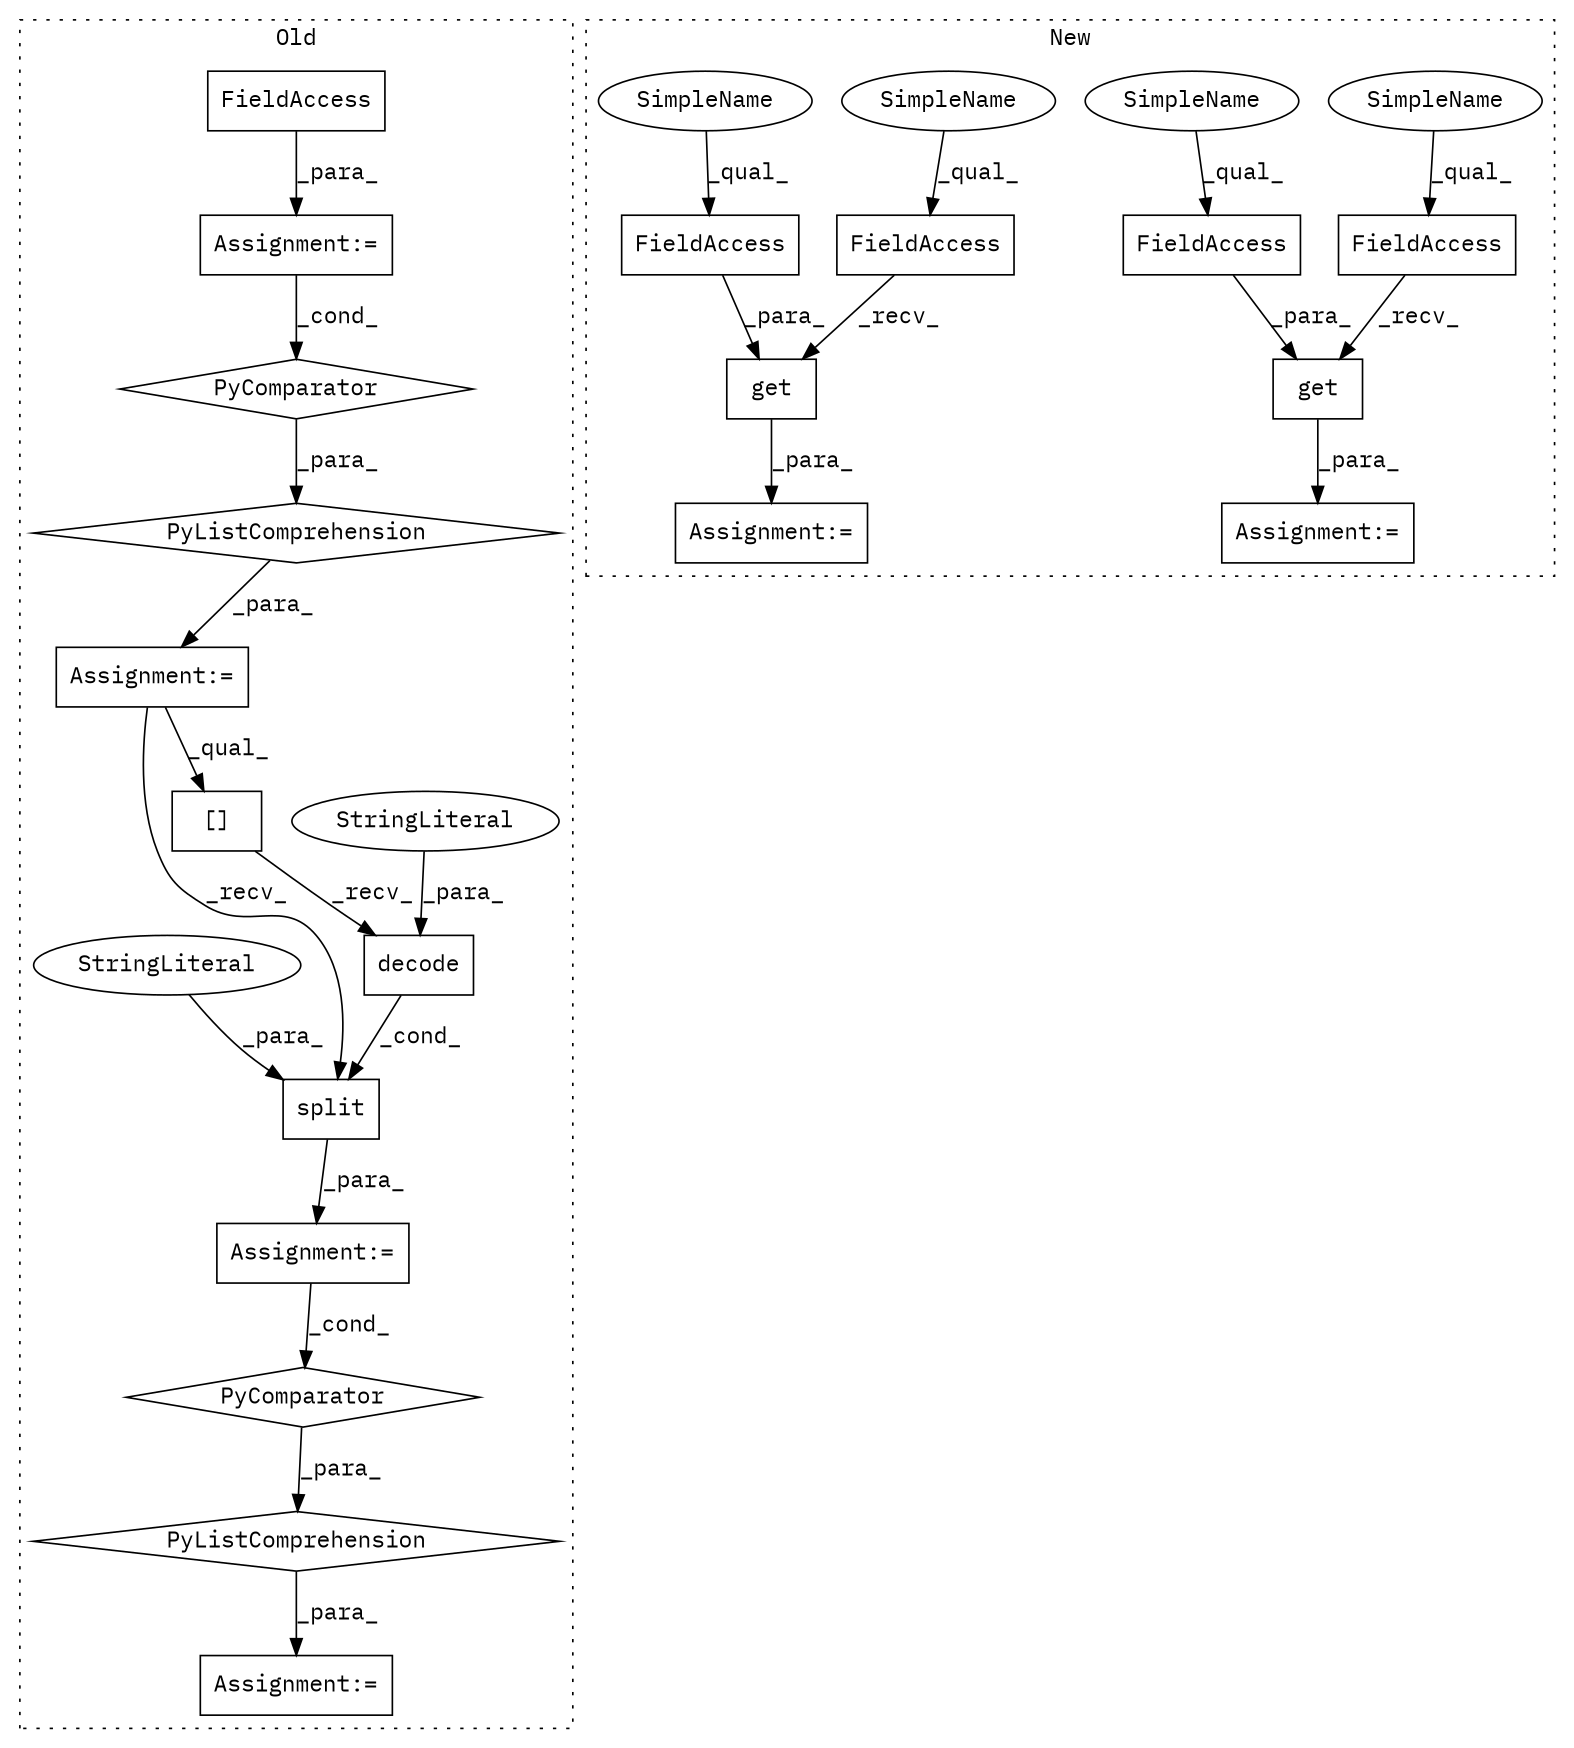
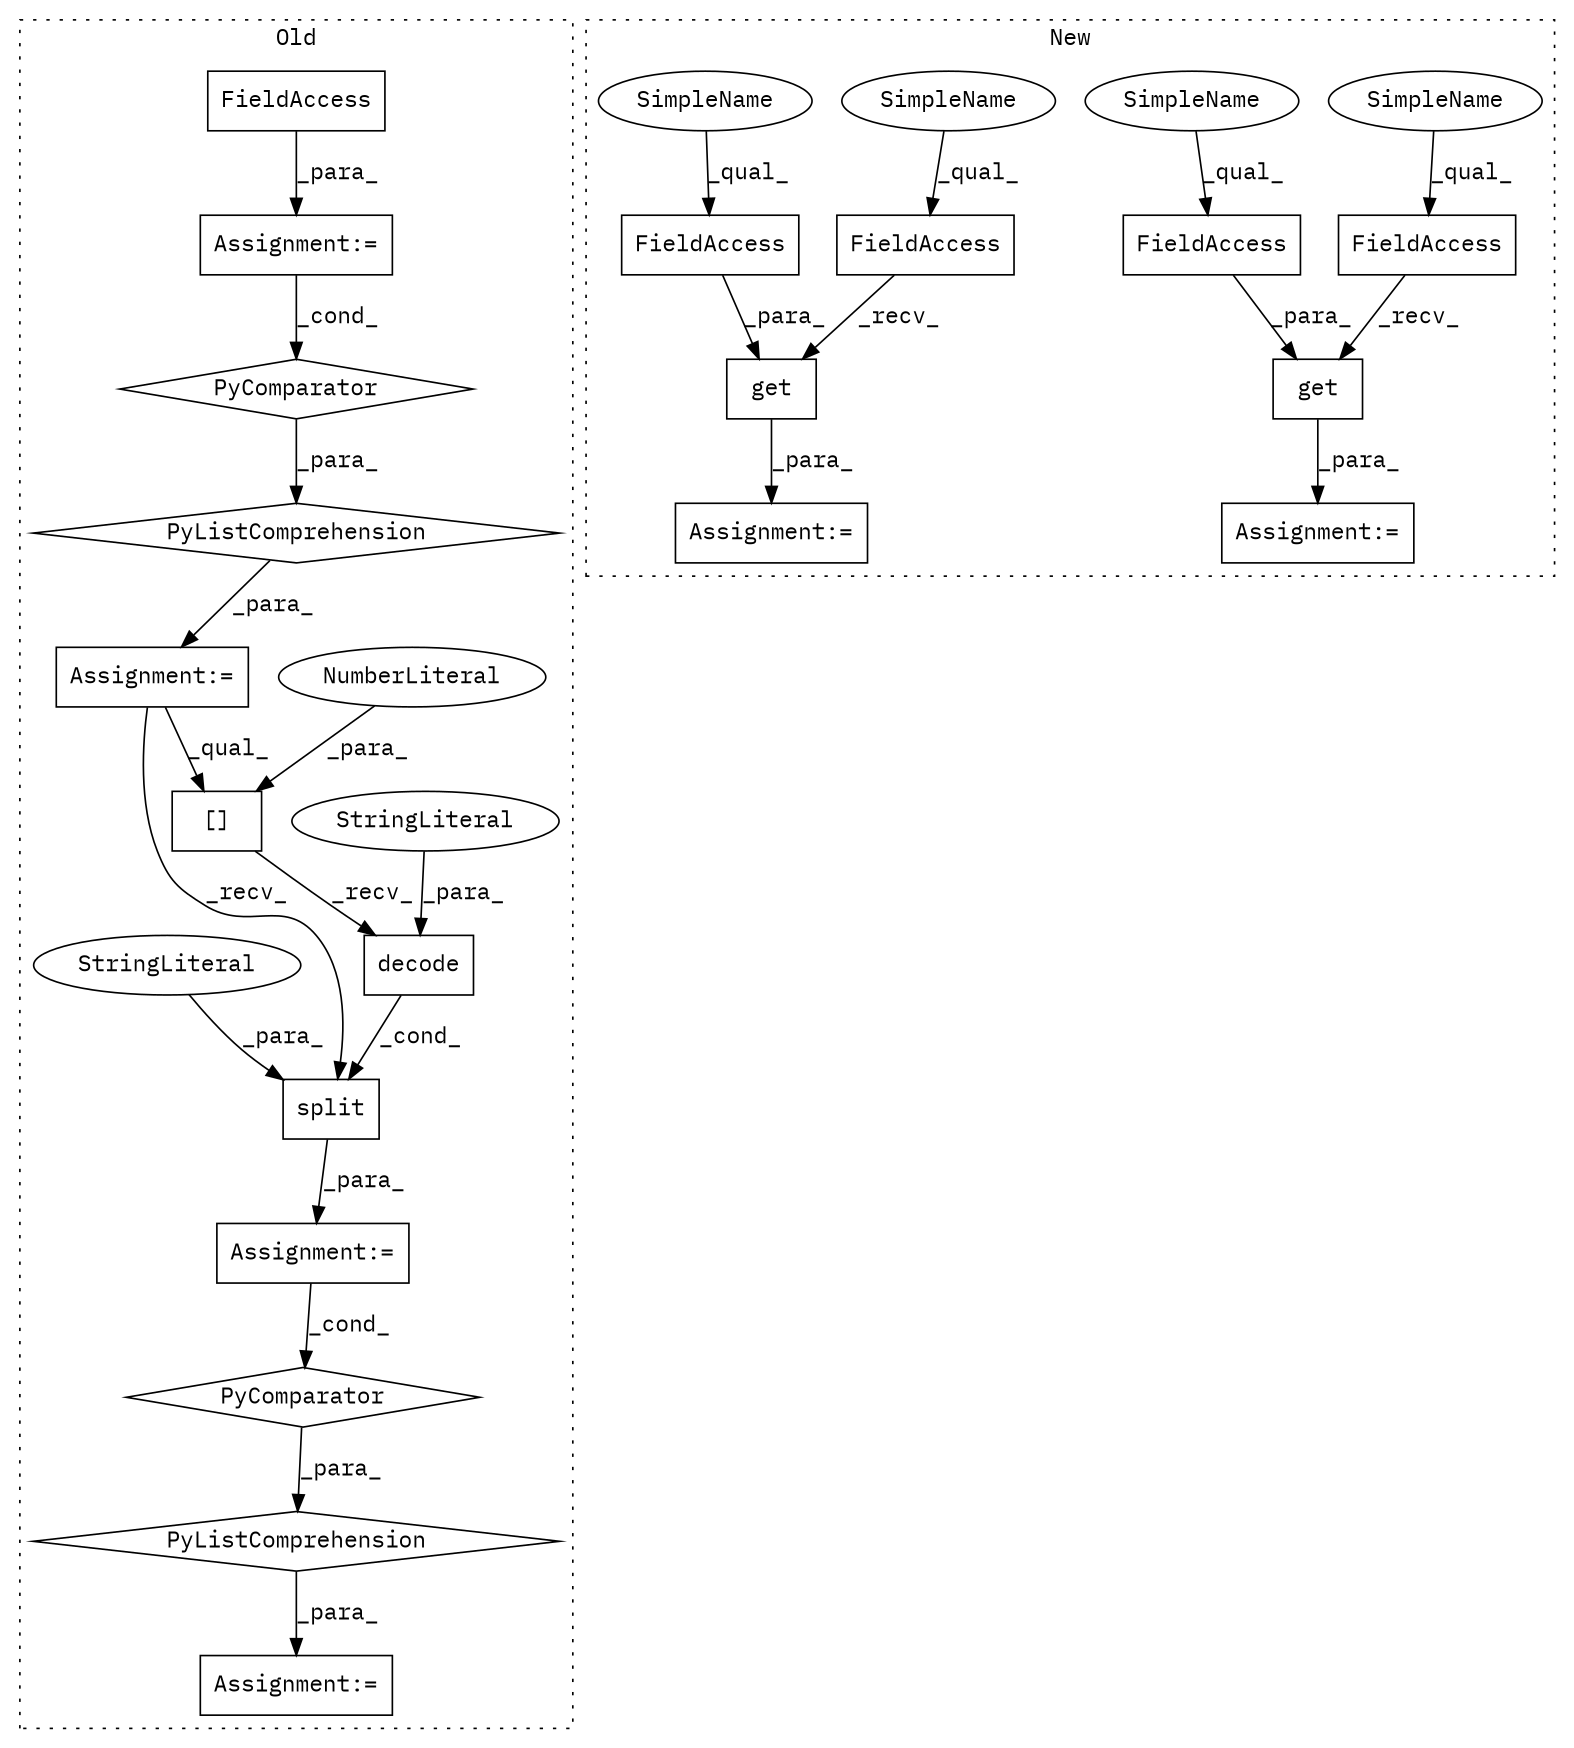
none -> (412, 677)
